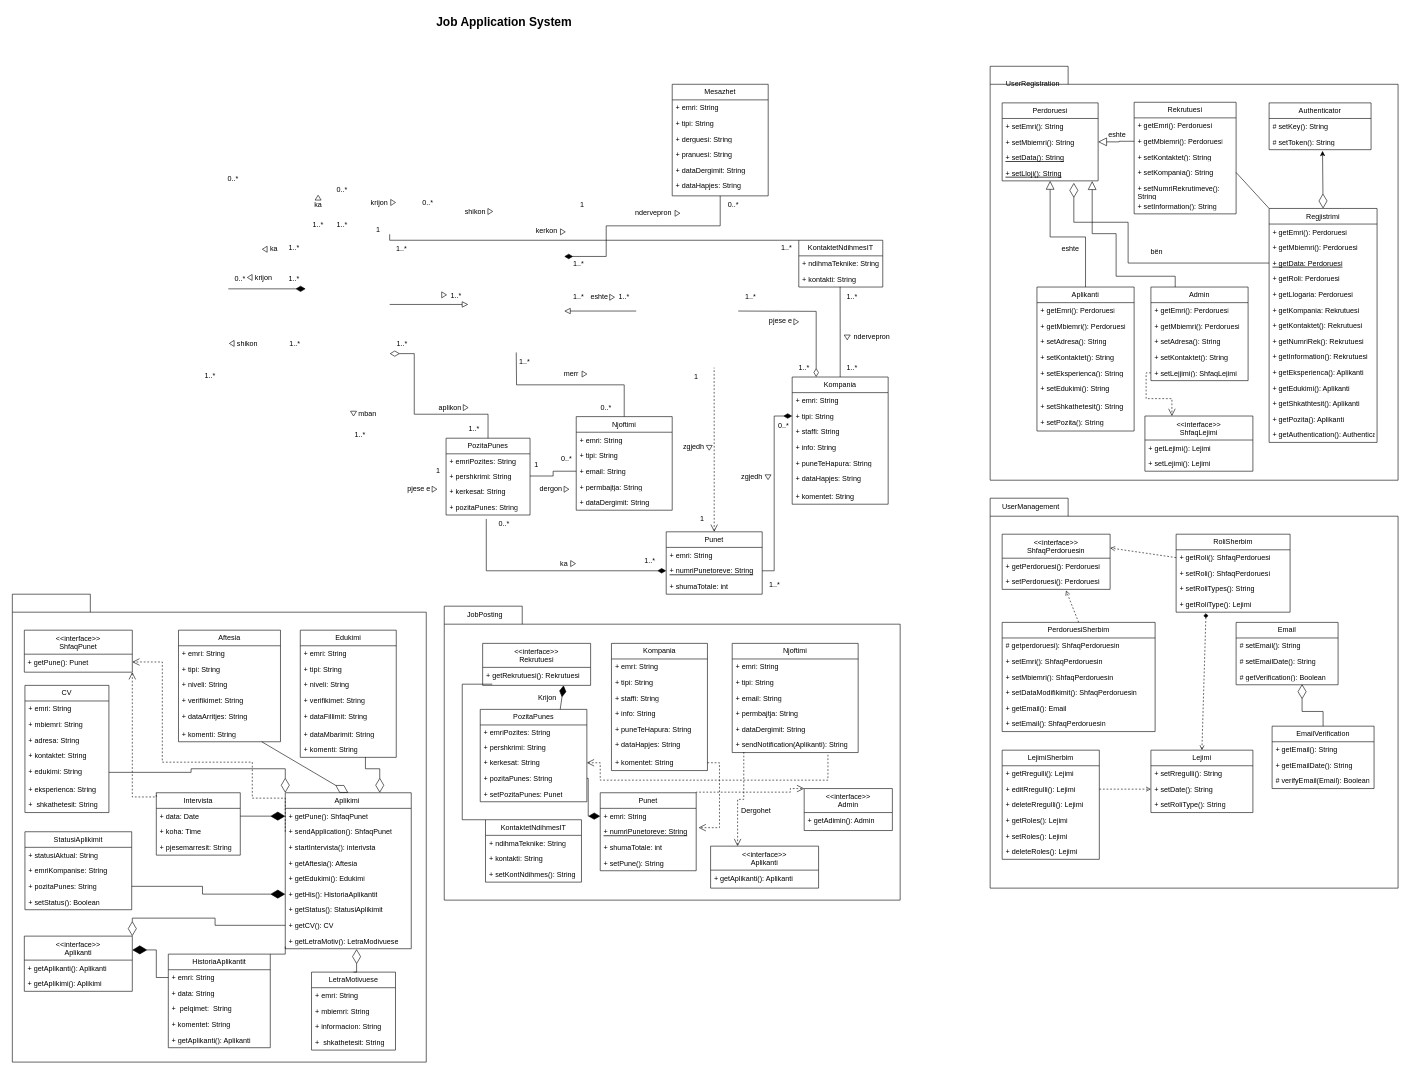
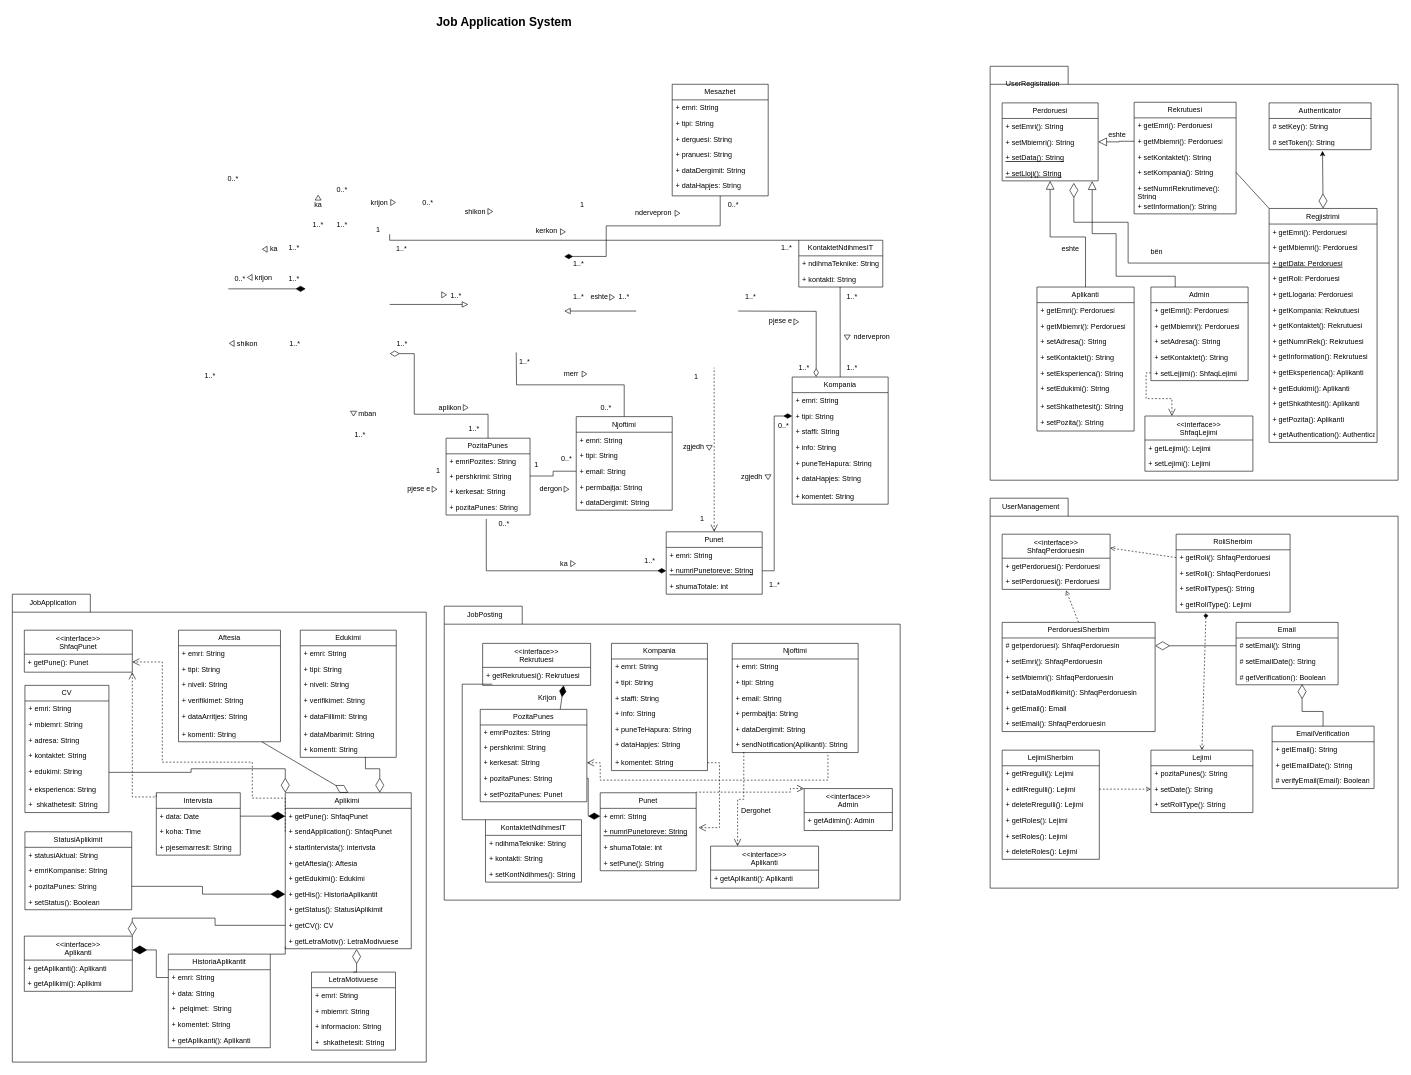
none -> (53, 603)
none -> (1203, 646)
(1195, 774) -> (1196, 774)
